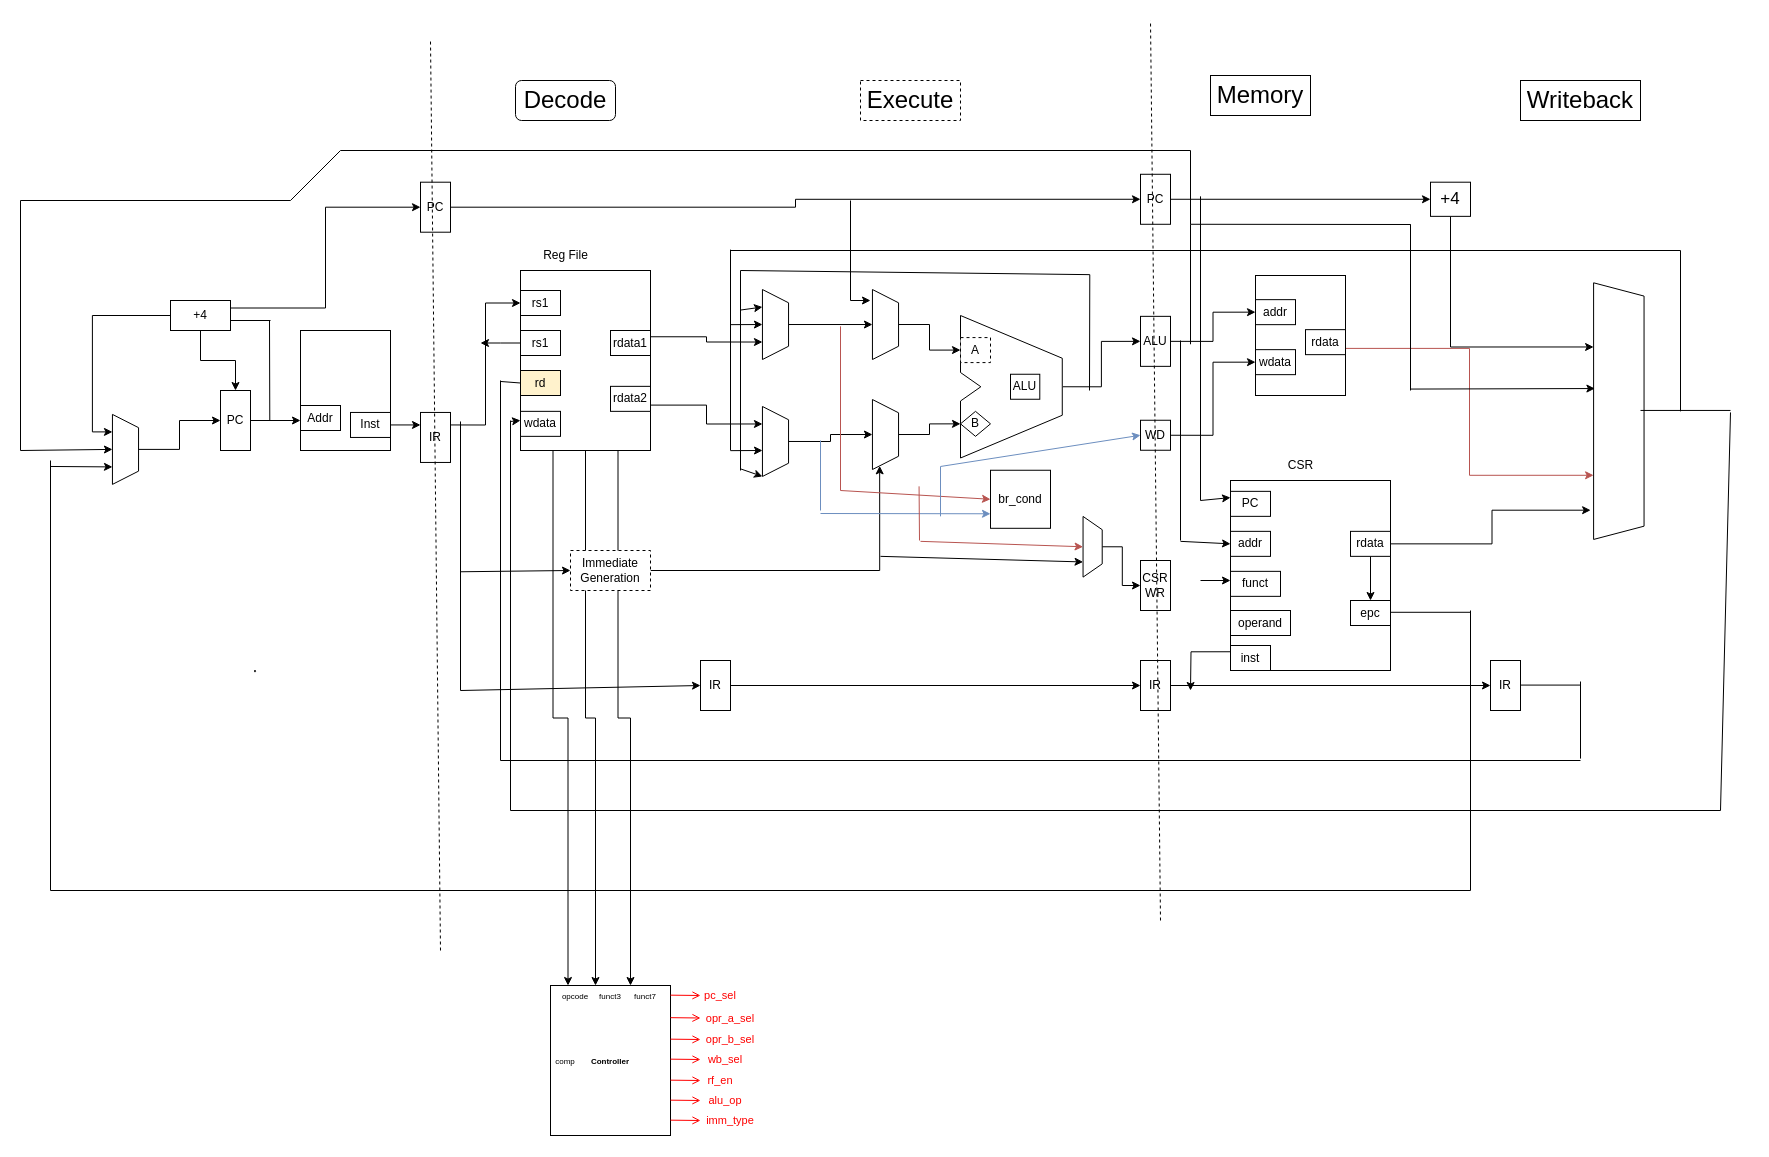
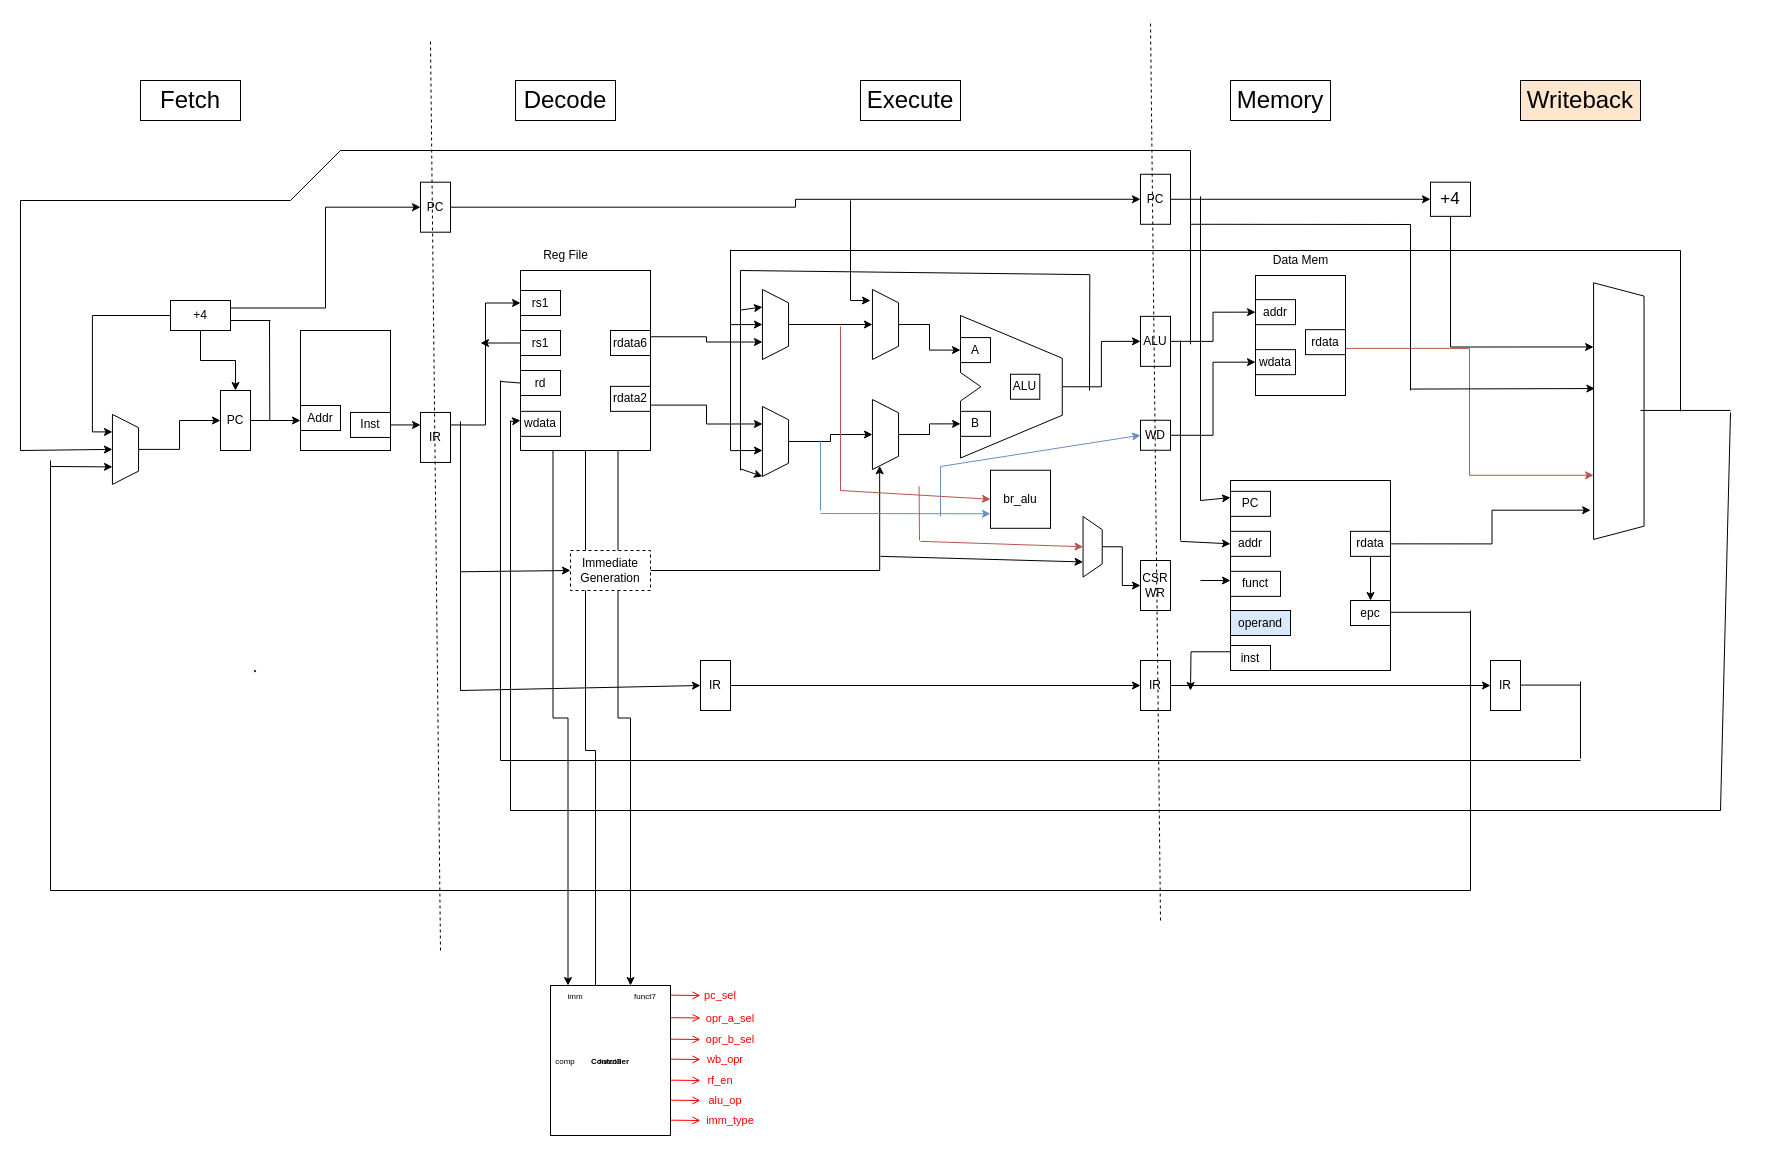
(1261, 96) -> (1281, 101)
none -> (191, 101)
(566, 101) -> (566, 101)
(911, 101) -> (911, 101)
(1581, 101) -> (1581, 101)
none -> (1301, 261)
(631, 344) -> (631, 344)
(976, 350) -> (976, 350)
(541, 383) -> (541, 383)
(976, 424) -> (976, 424)
(1301, 466) -> none
(1021, 500) -> (1021, 500)
(1261, 623) -> (1261, 623)
(576, 996) -> (576, 996)
(611, 996) -> (611, 1061)
(726, 1060) -> (726, 1060)
